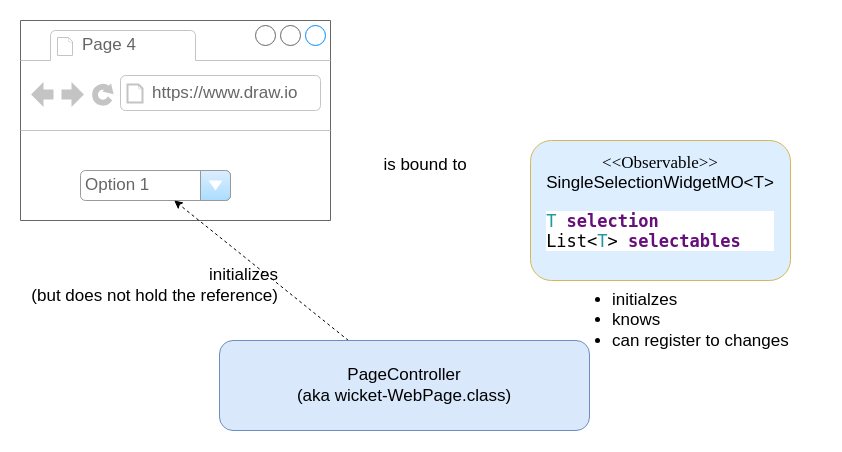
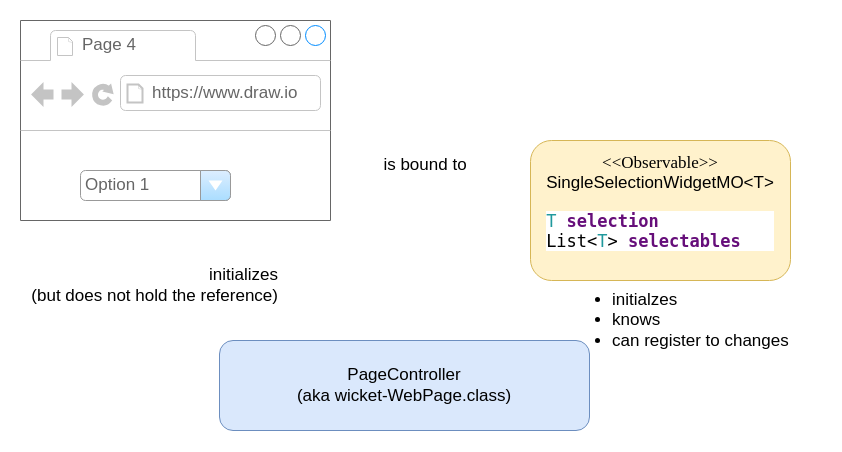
(661, 211) -> (661, 211)
(264, 273) -> none
